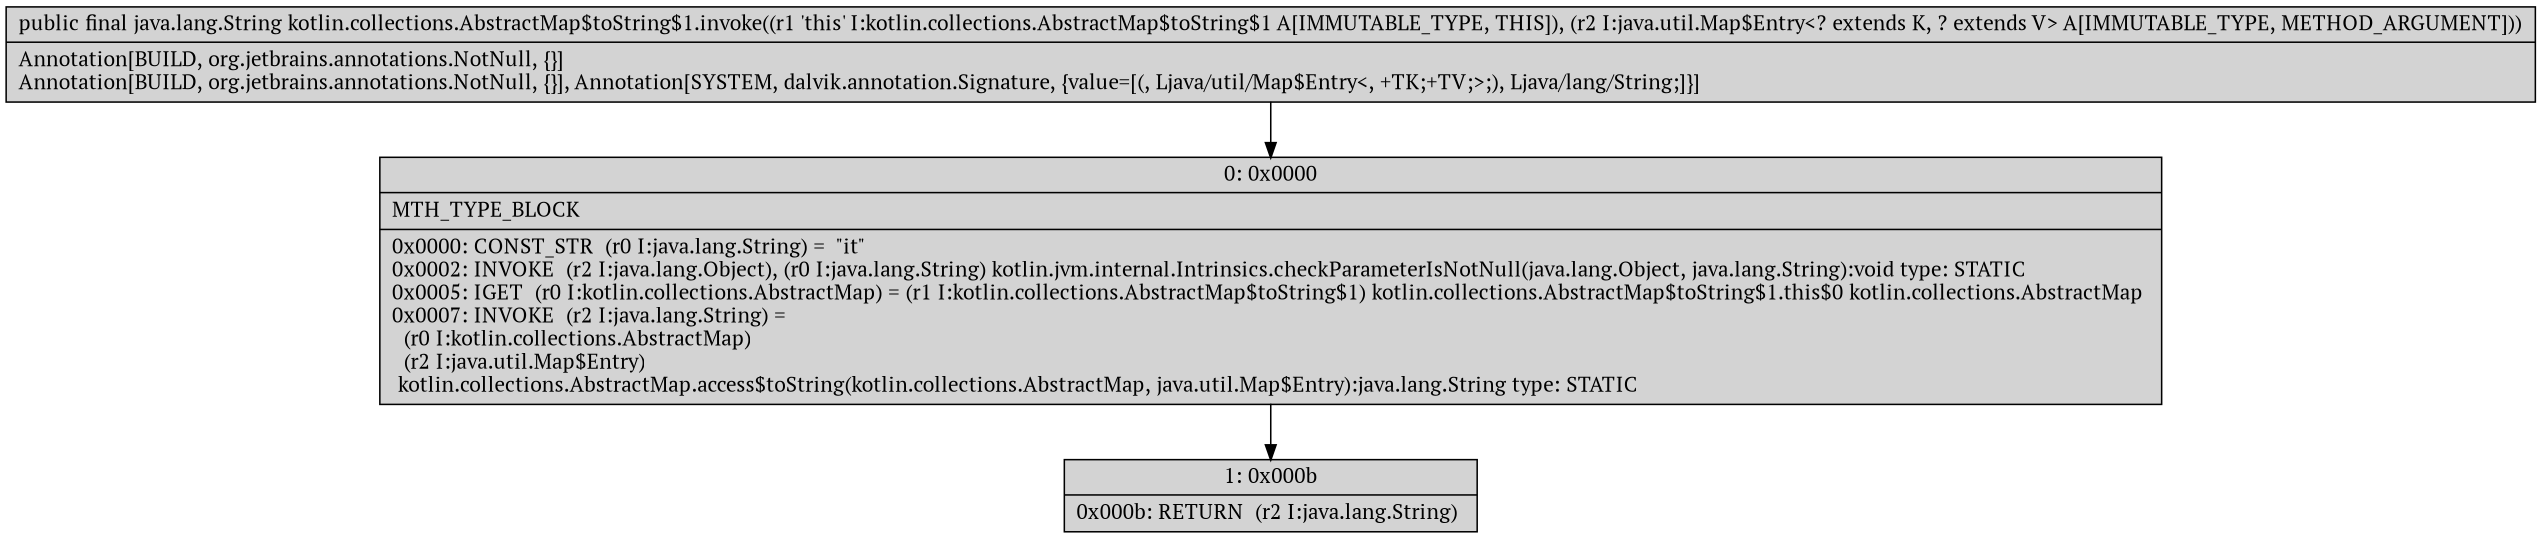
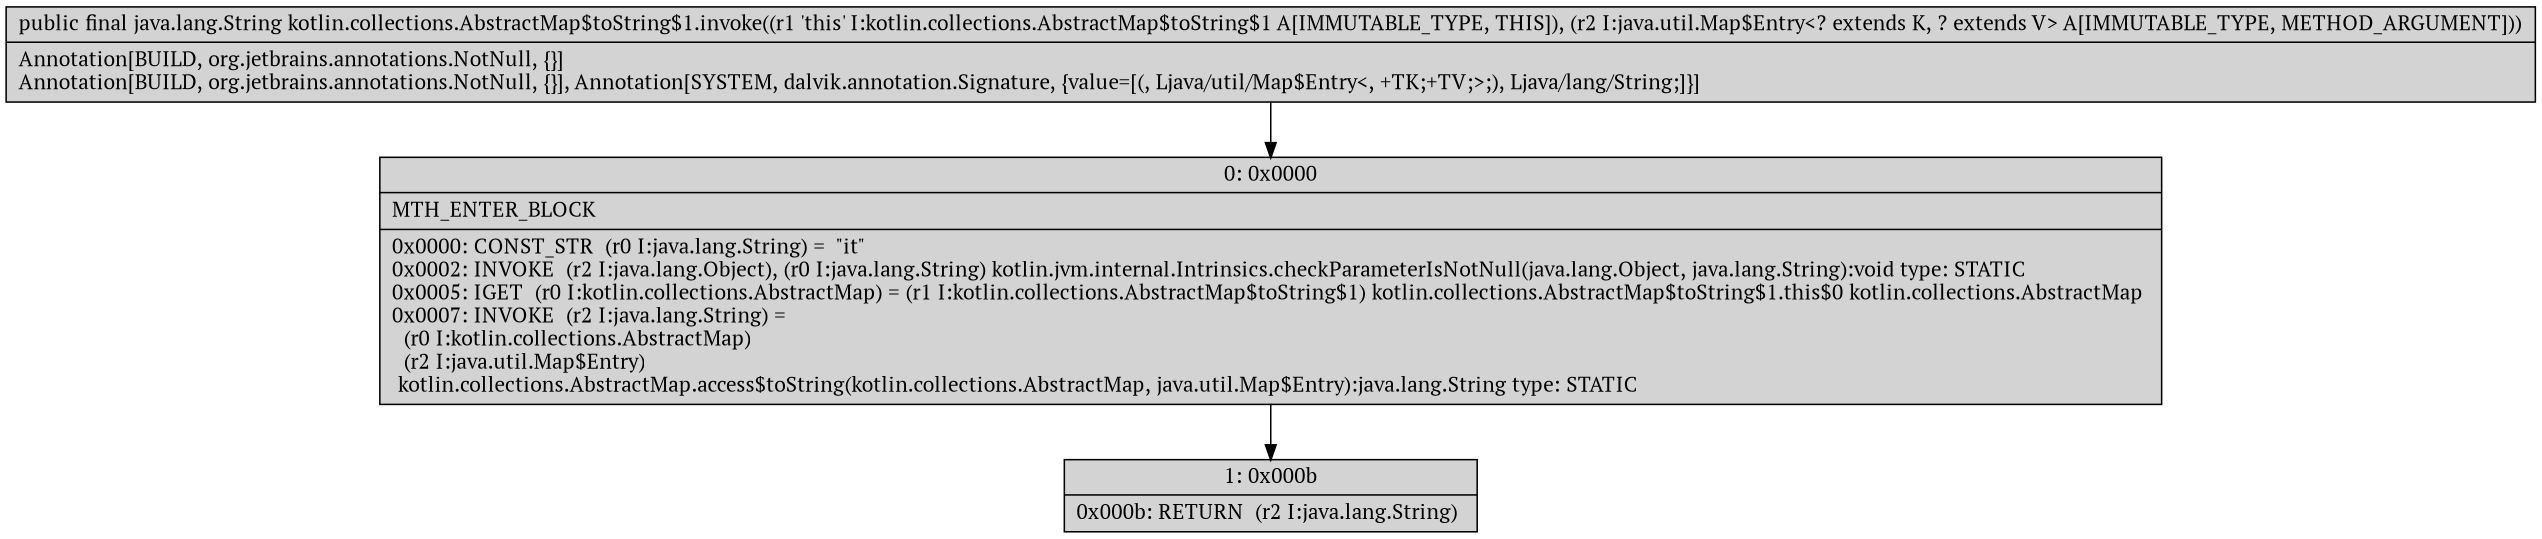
(487, 210) -> (494, 210)
